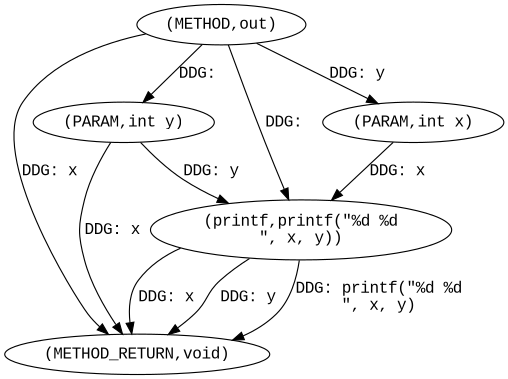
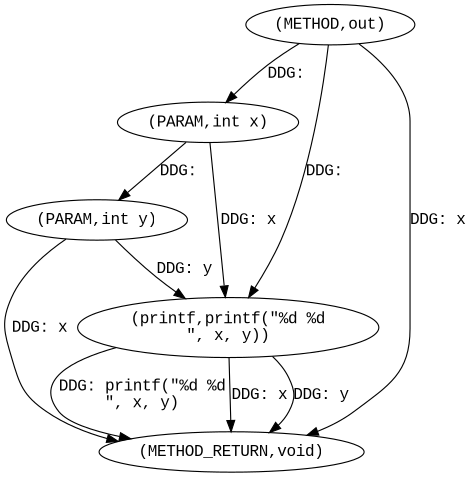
(177, 70) -> (157, 167)
(357, 74) -> (291, 74)
